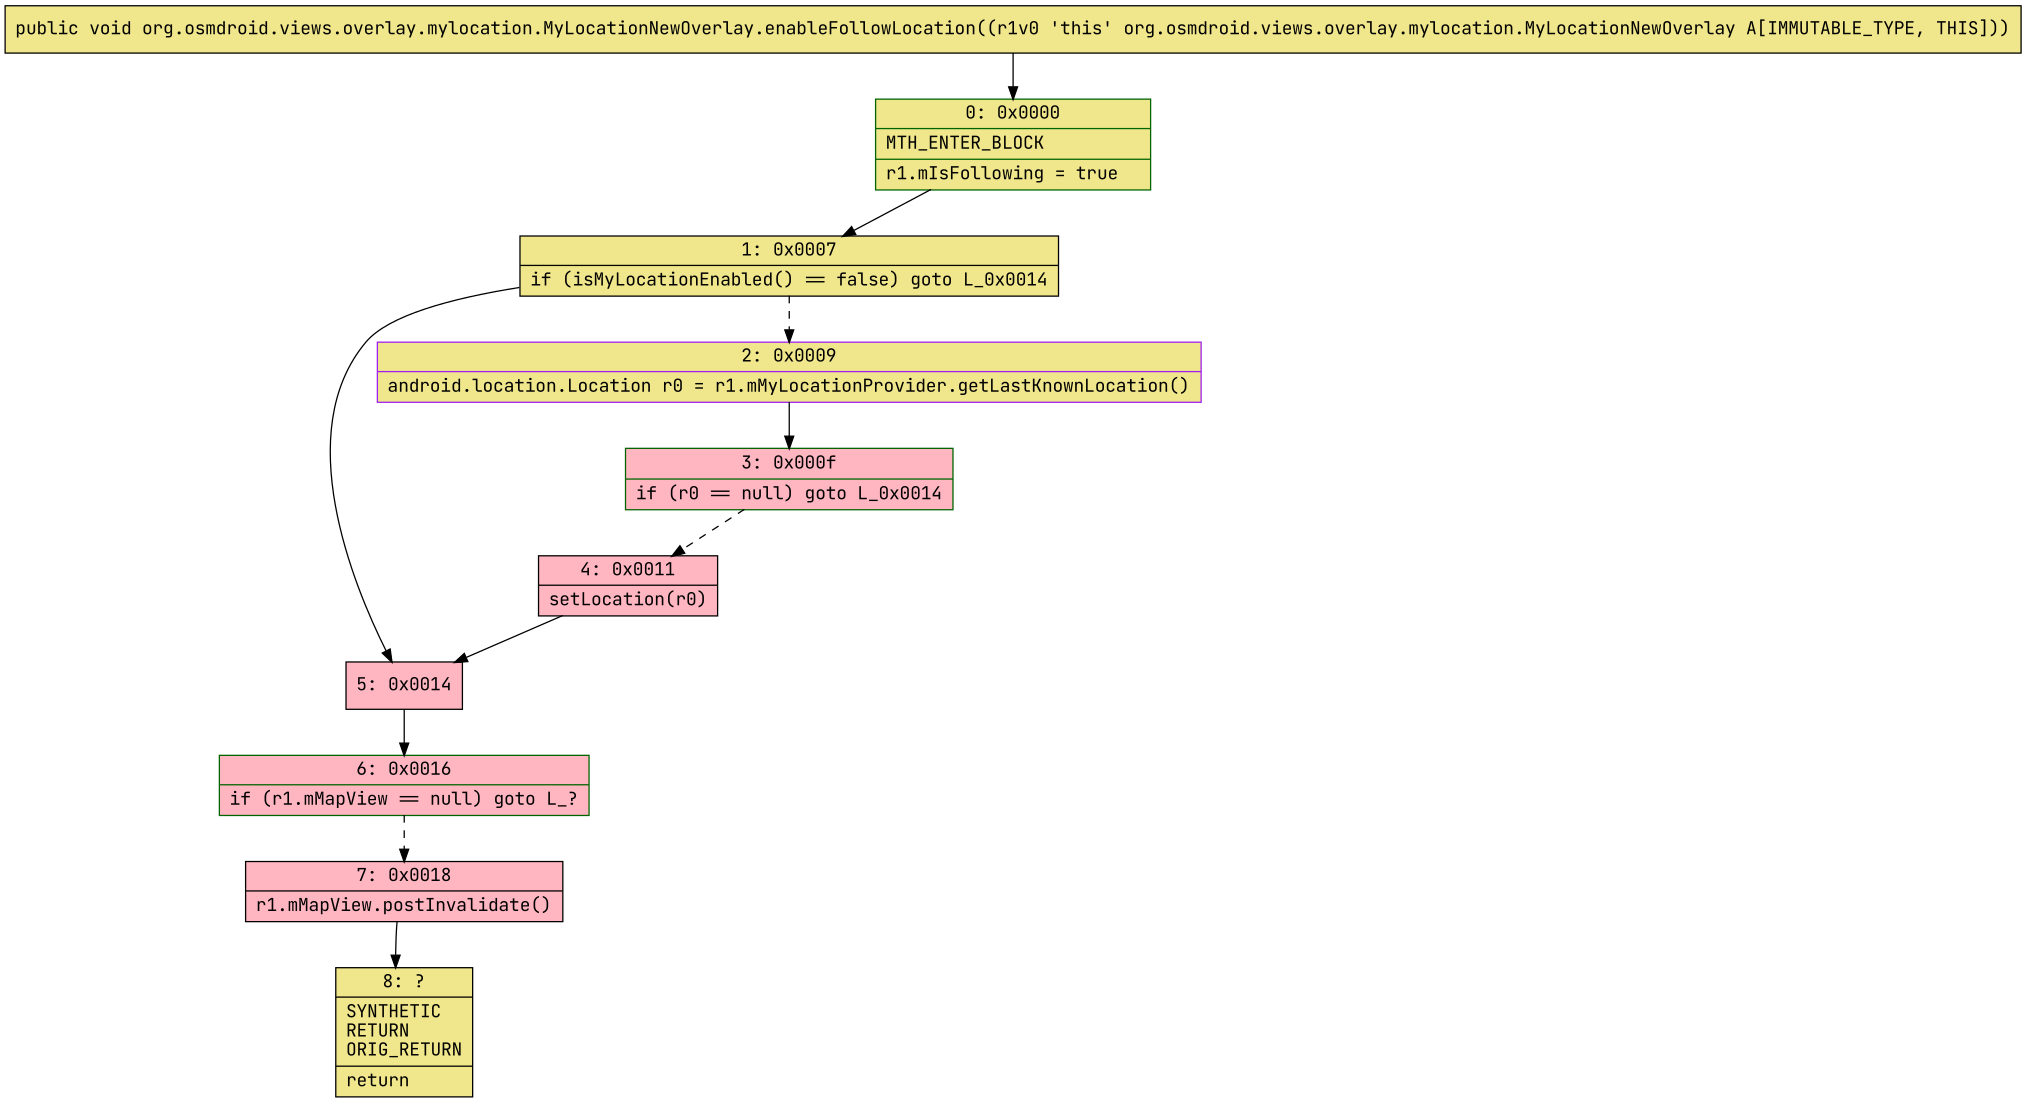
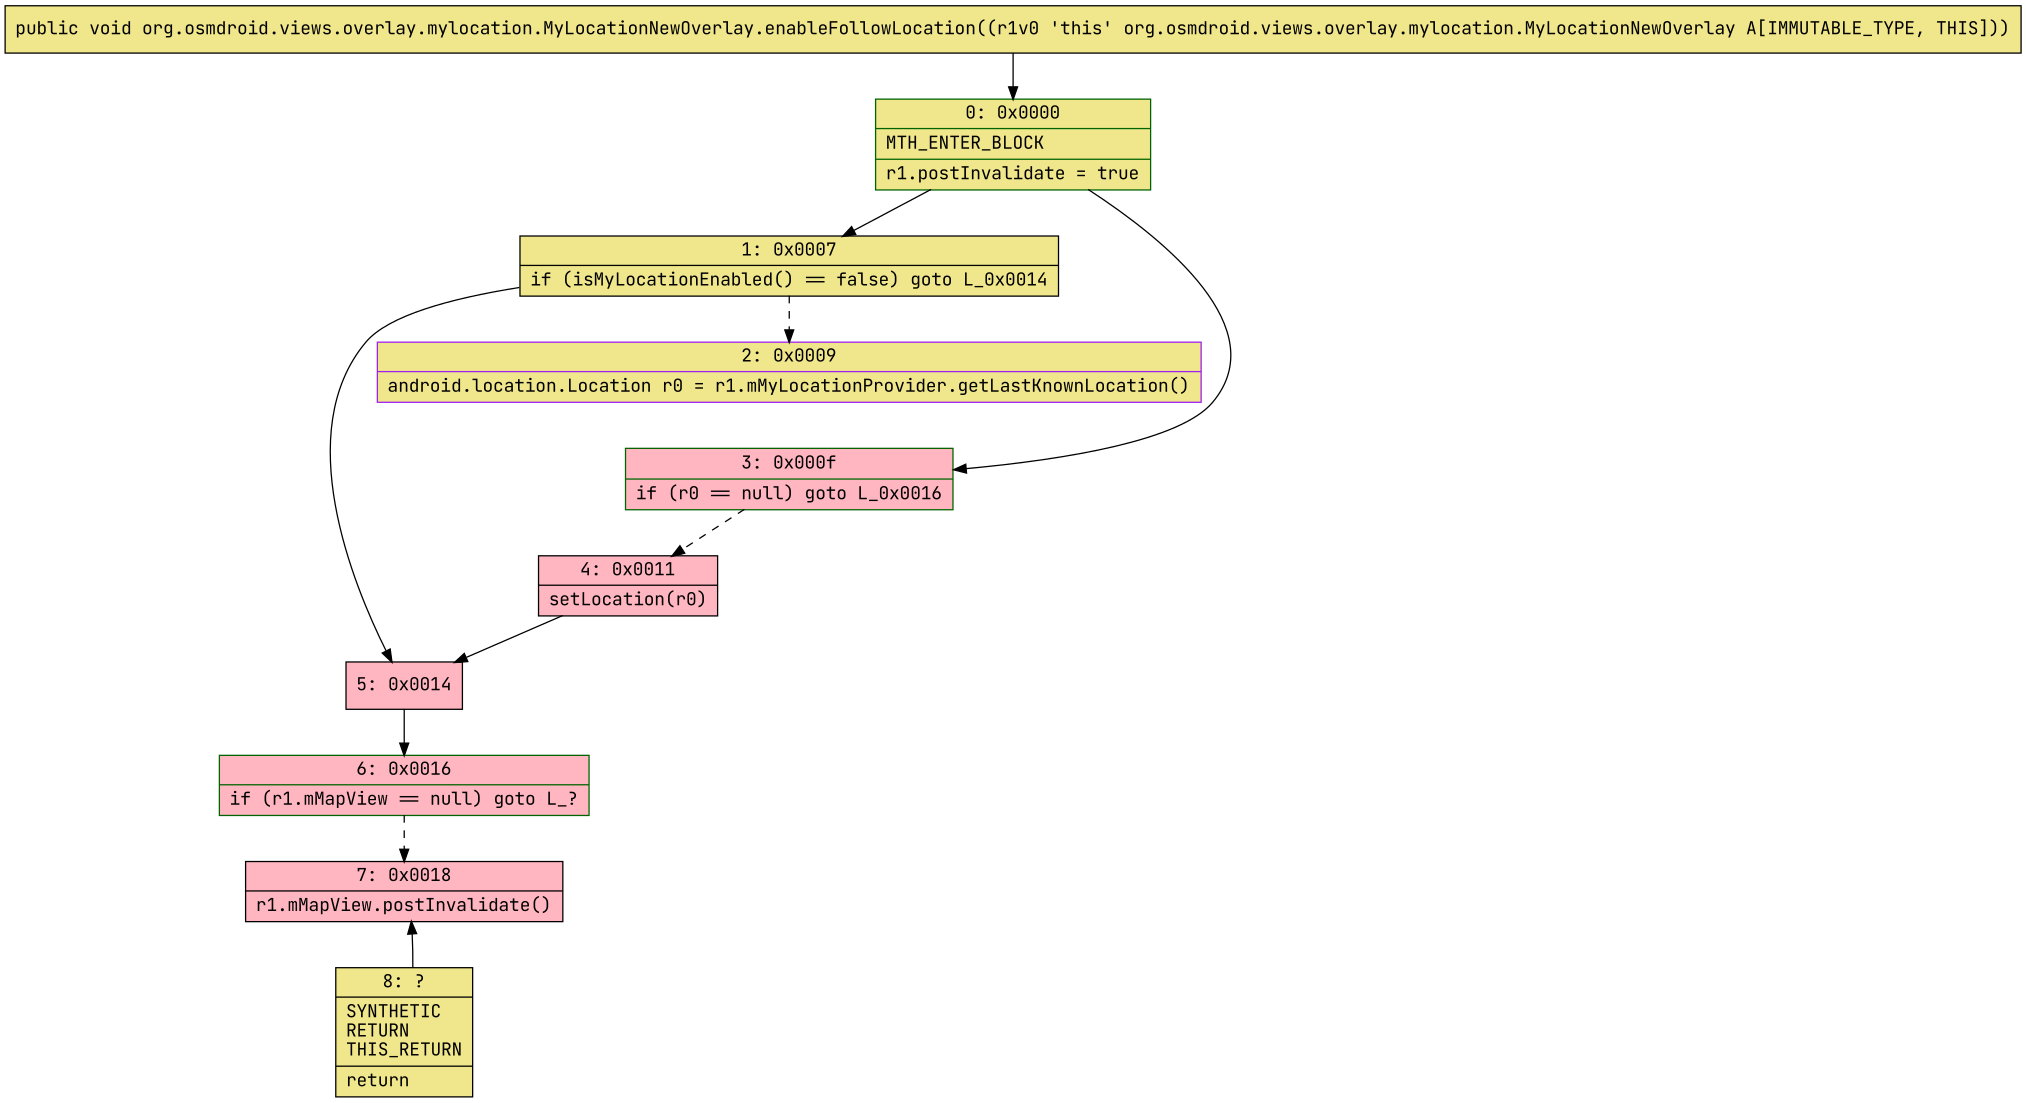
(1002, 174) -> (1013, 174)
(789, 419) -> (1217, 394)
(789, 494) -> (789, 494)
(396, 938) -> (413, 951)
(404, 1050) -> (404, 1050)
